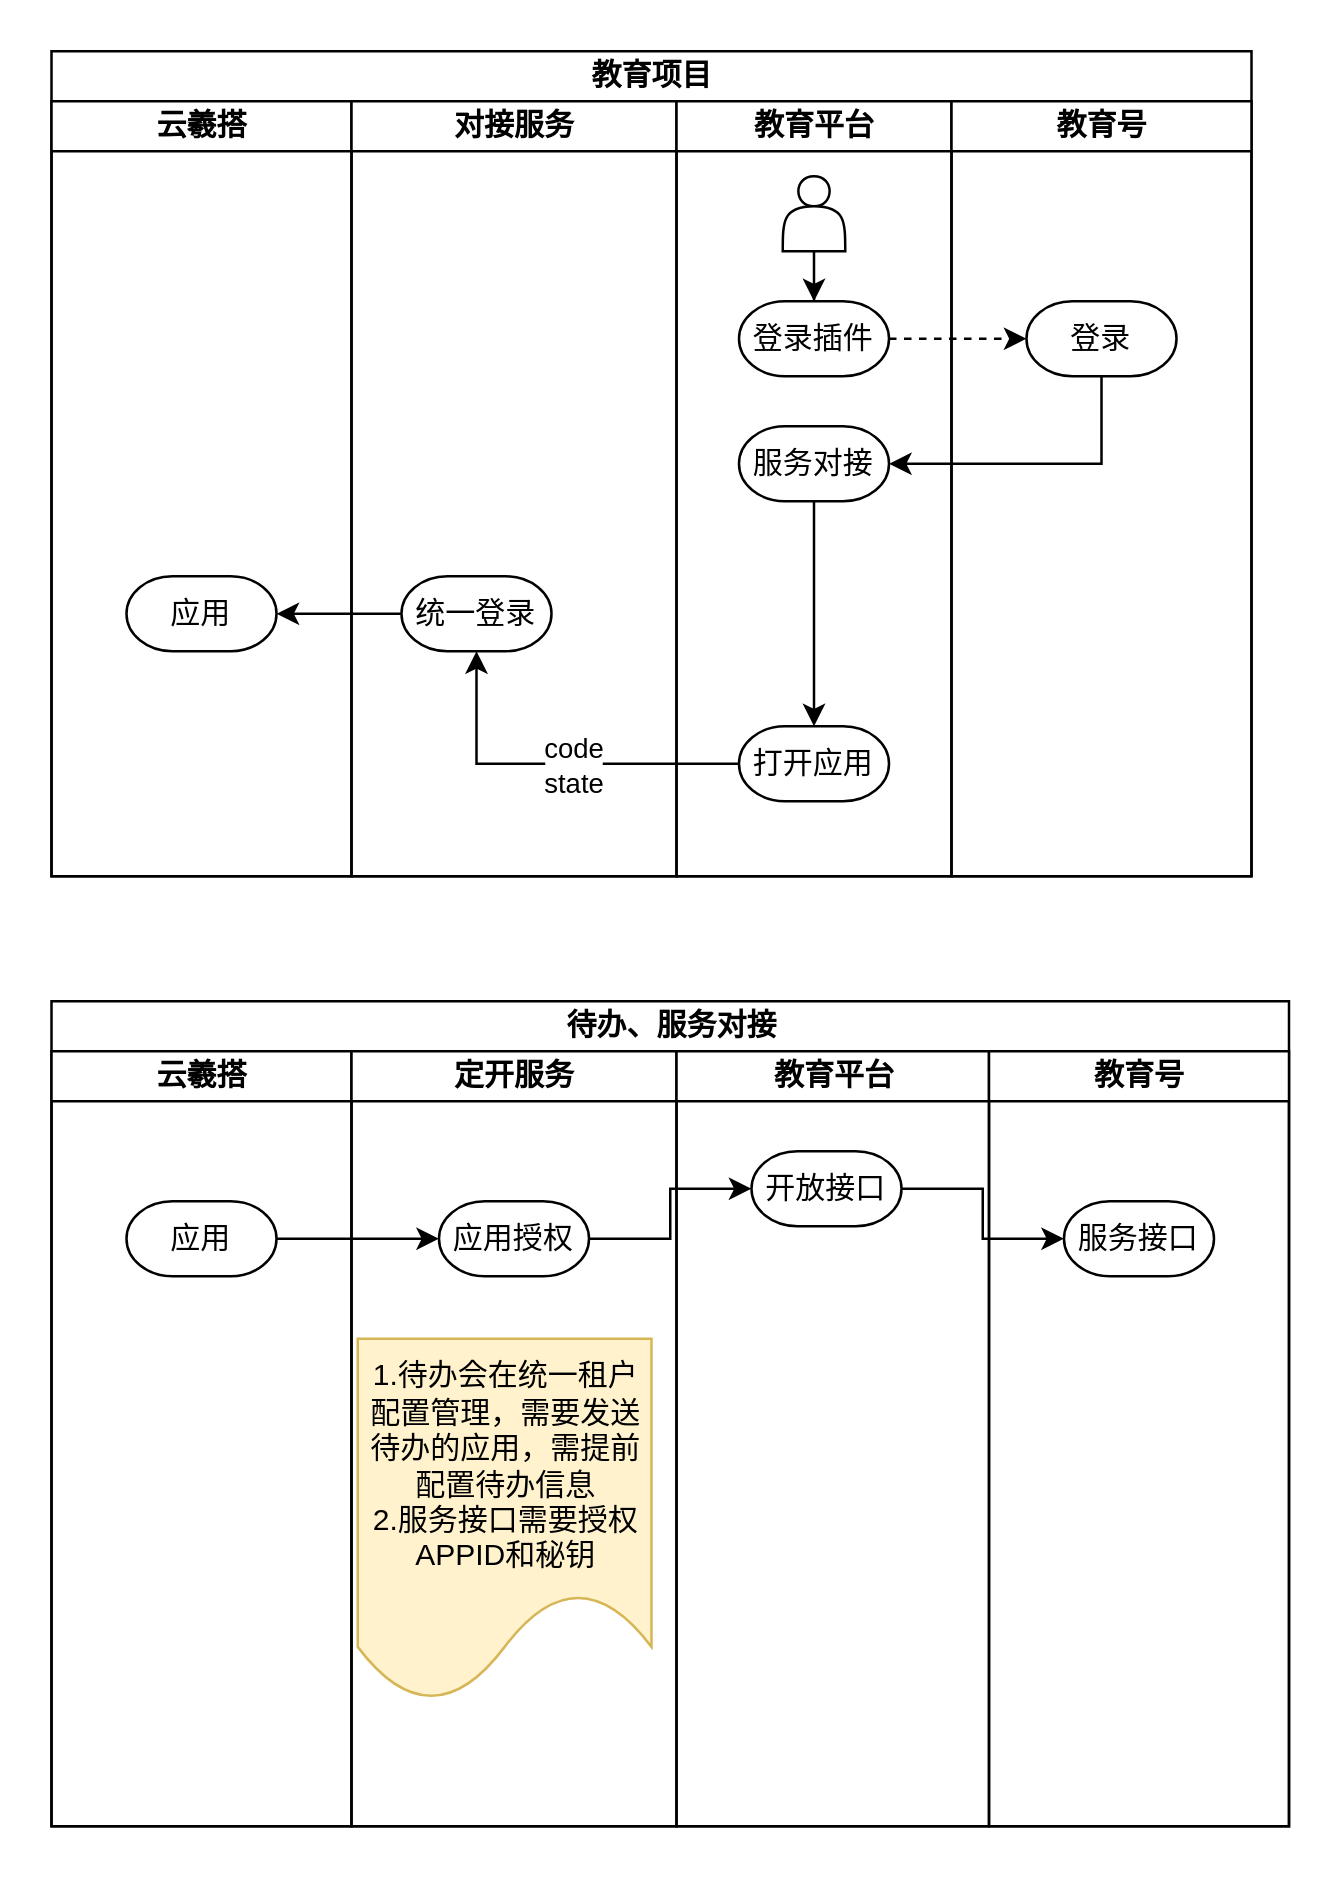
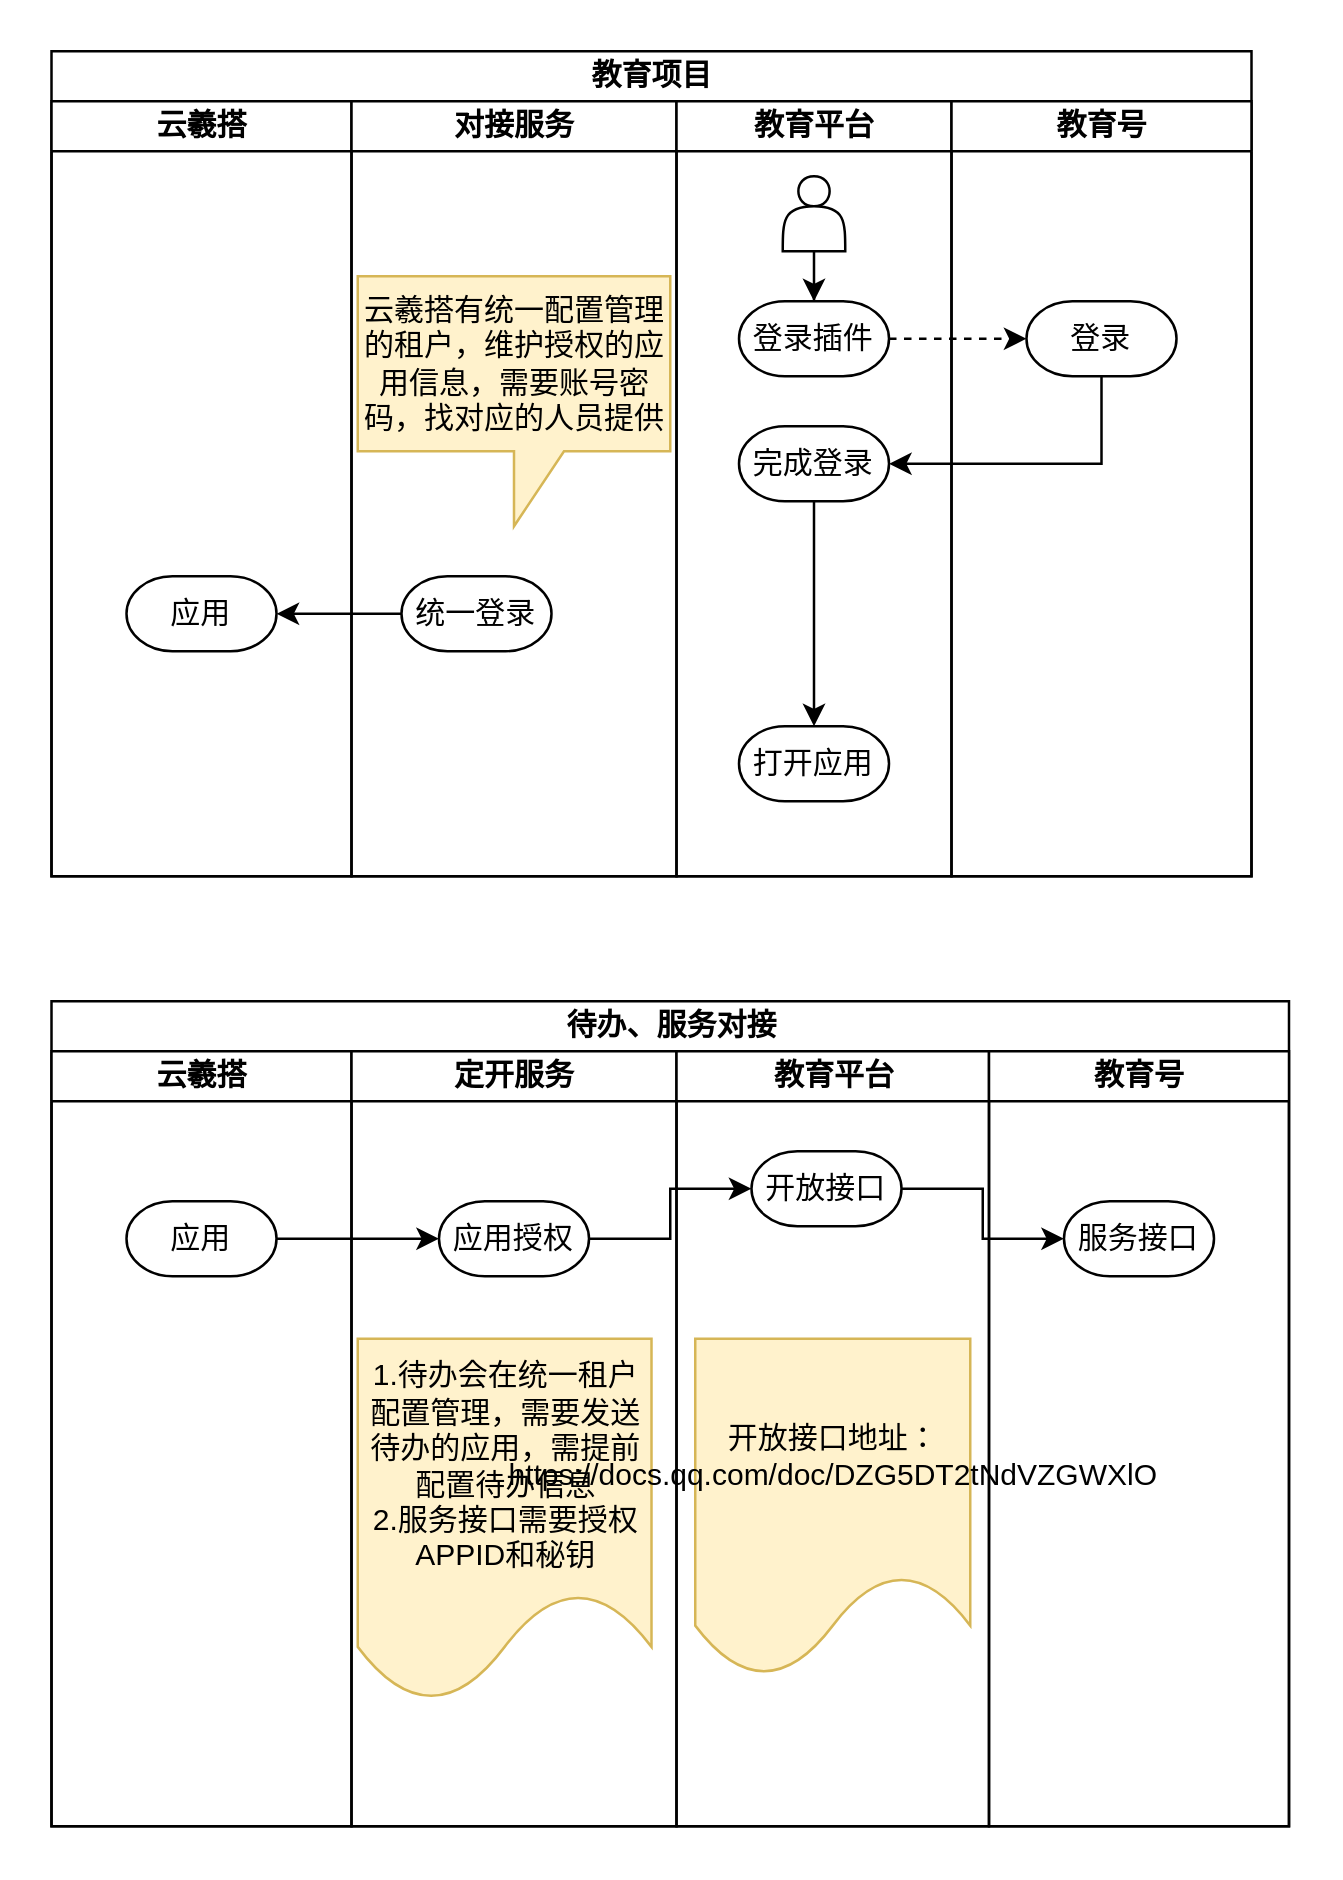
none -> (514, 401)
(814, 464) -> (814, 464)
(476, 751) -> none
none -> (833, 1508)
